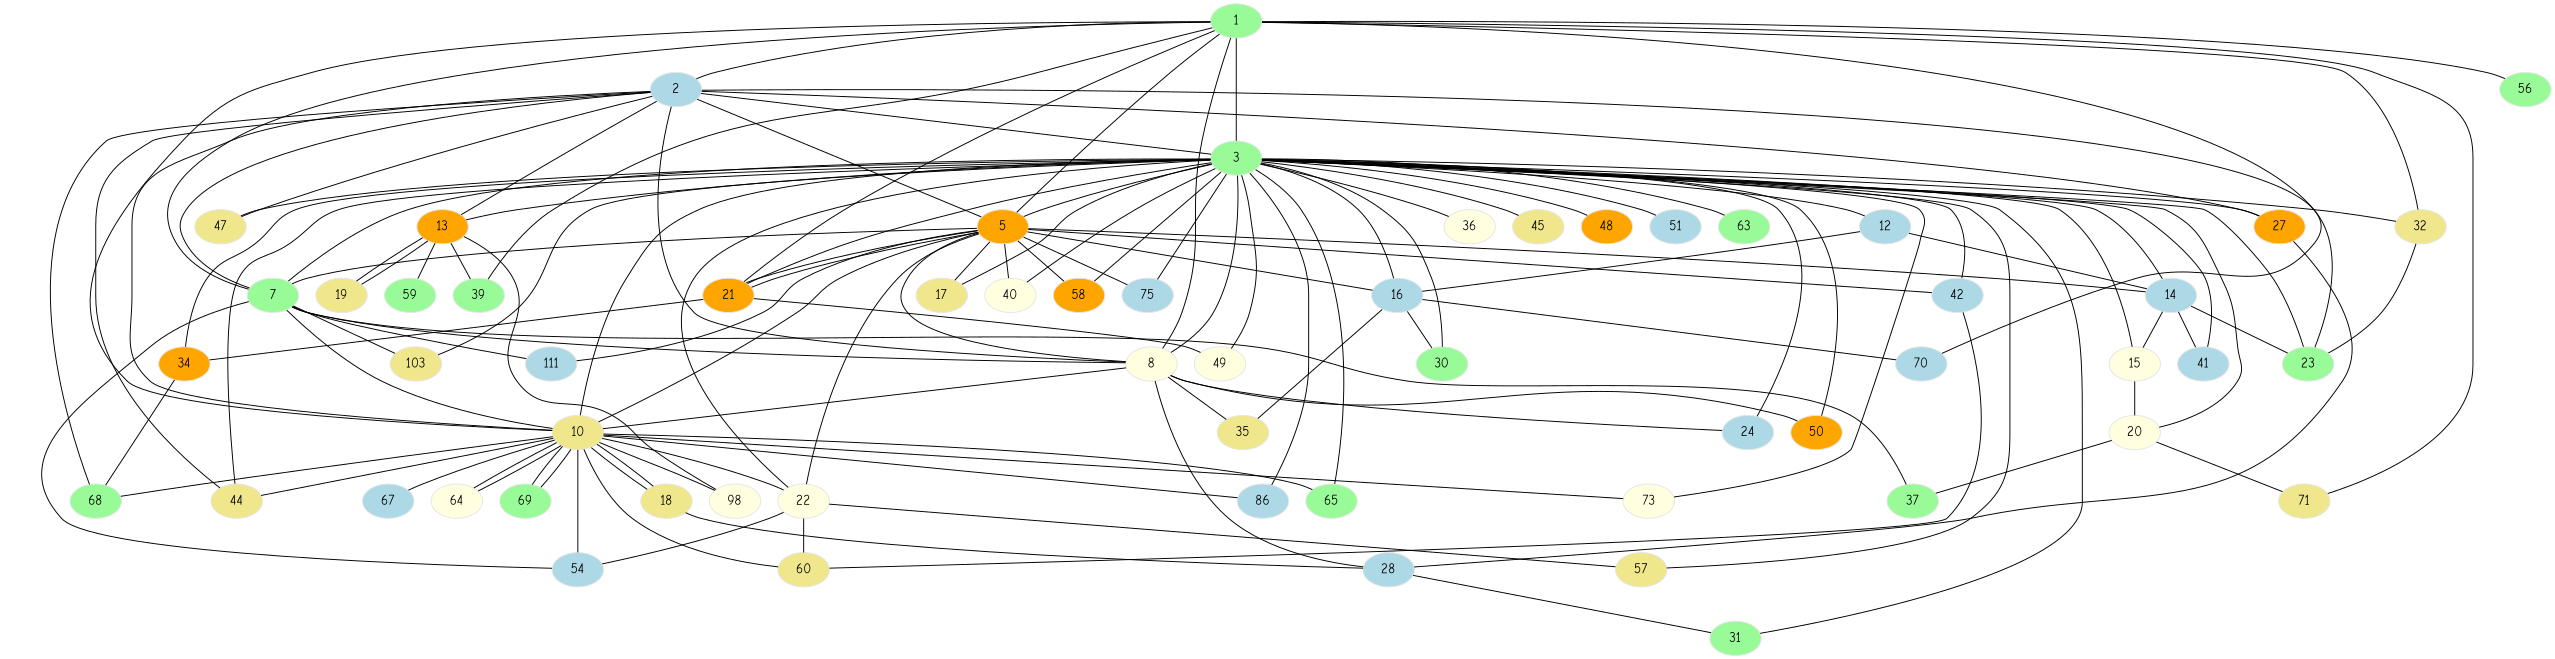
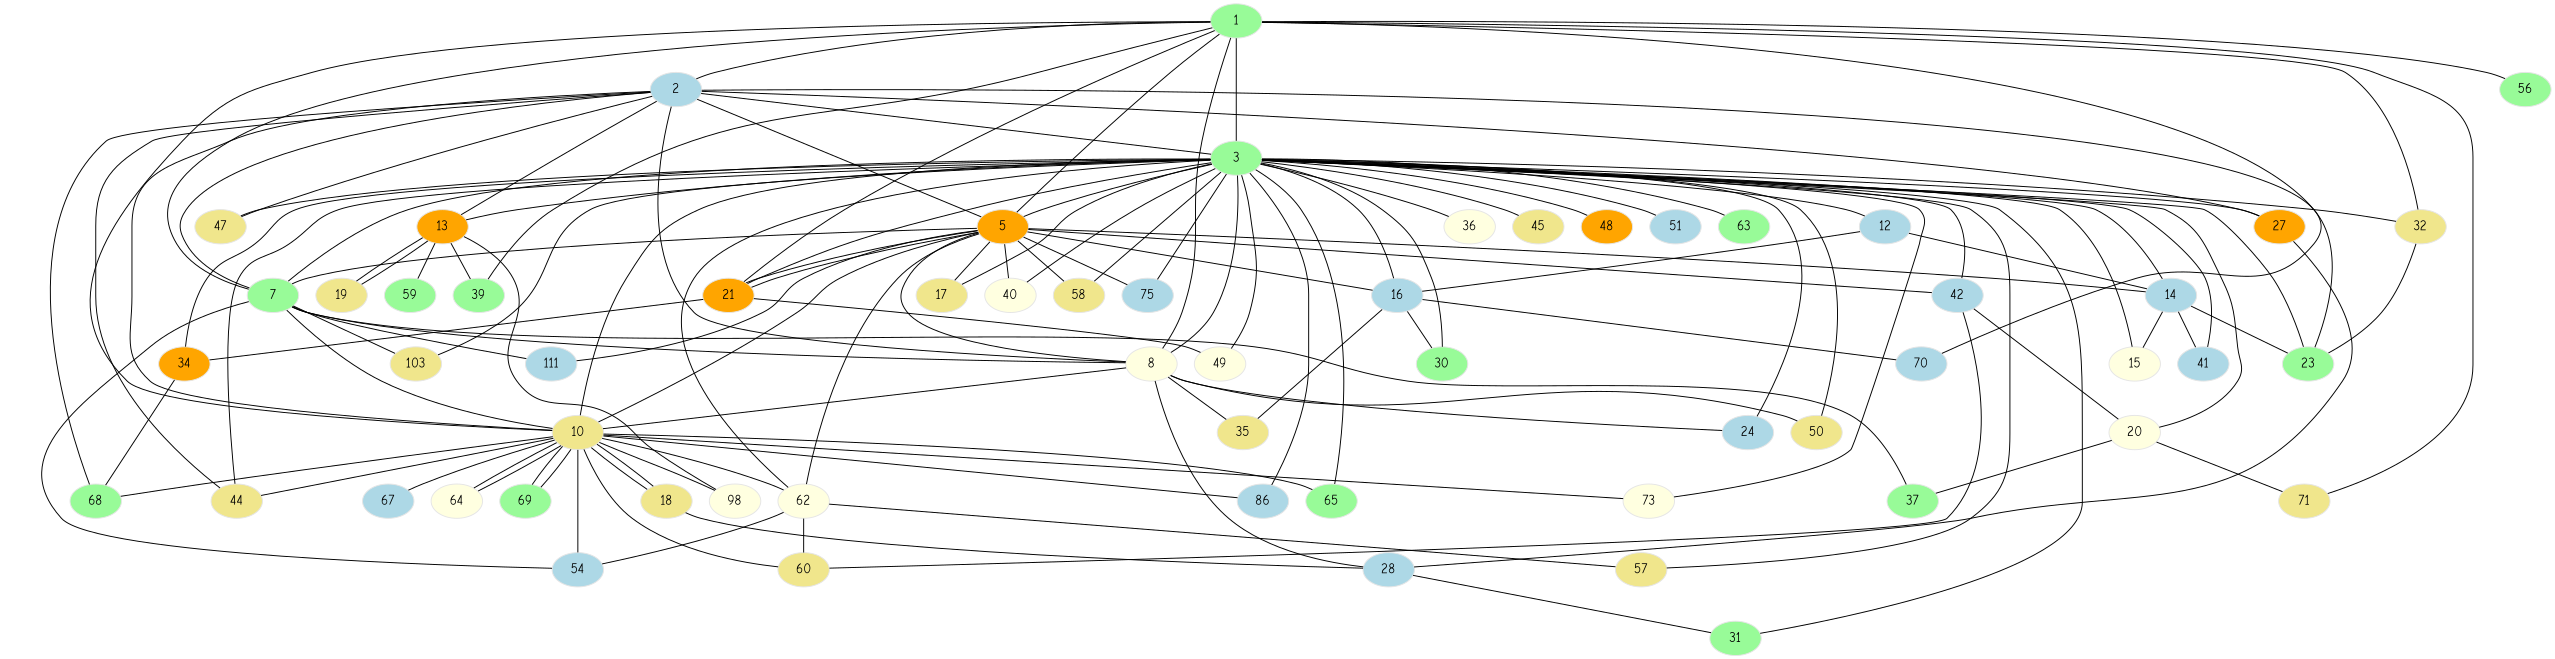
(1079, 295) -> (1079, 295)
(2135, 398) -> (2046, 364)
(1816, 433) -> (1816, 433)
(804, 501) -> (804, 501)
